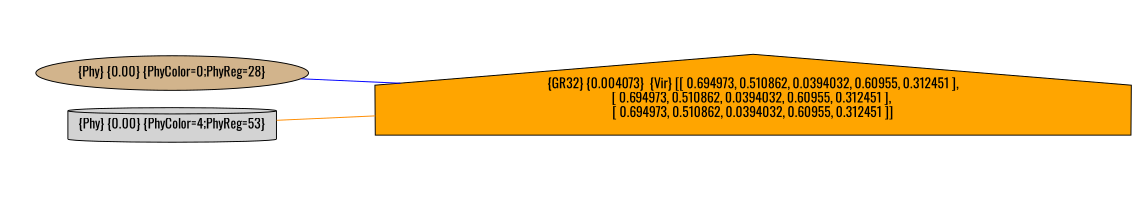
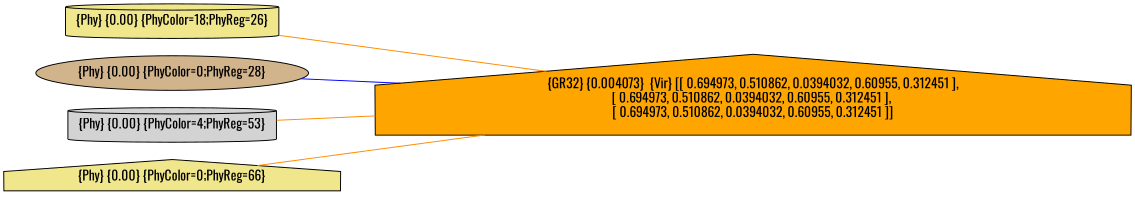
none -> (172, 21)
none -> (172, 177)
